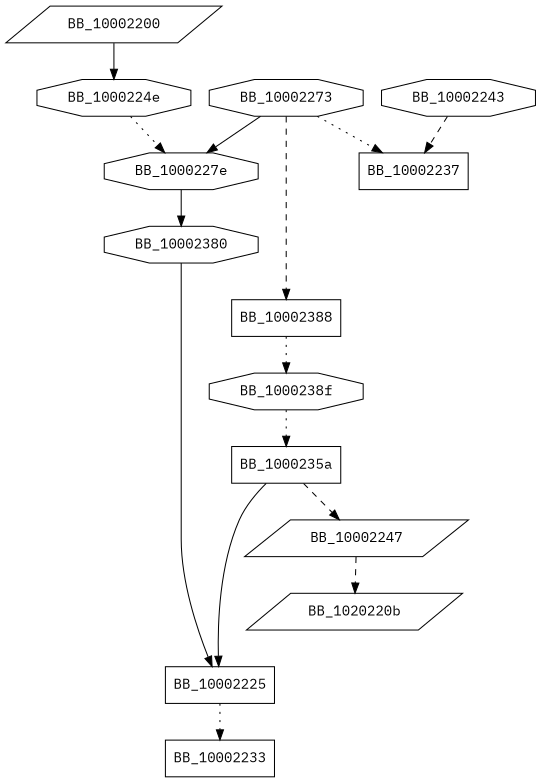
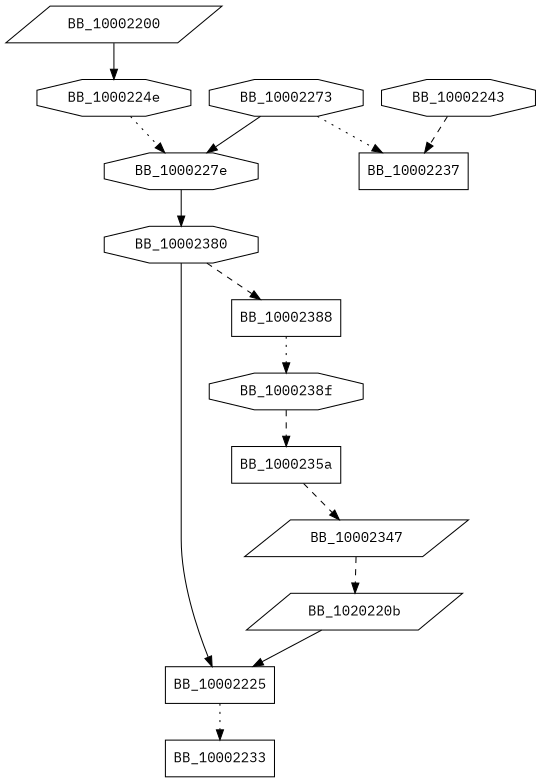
(286, 203) -> (229, 278)
(286, 423) -> (286, 423)
(357, 538) -> (357, 538)
(226, 564) -> (292, 646)
